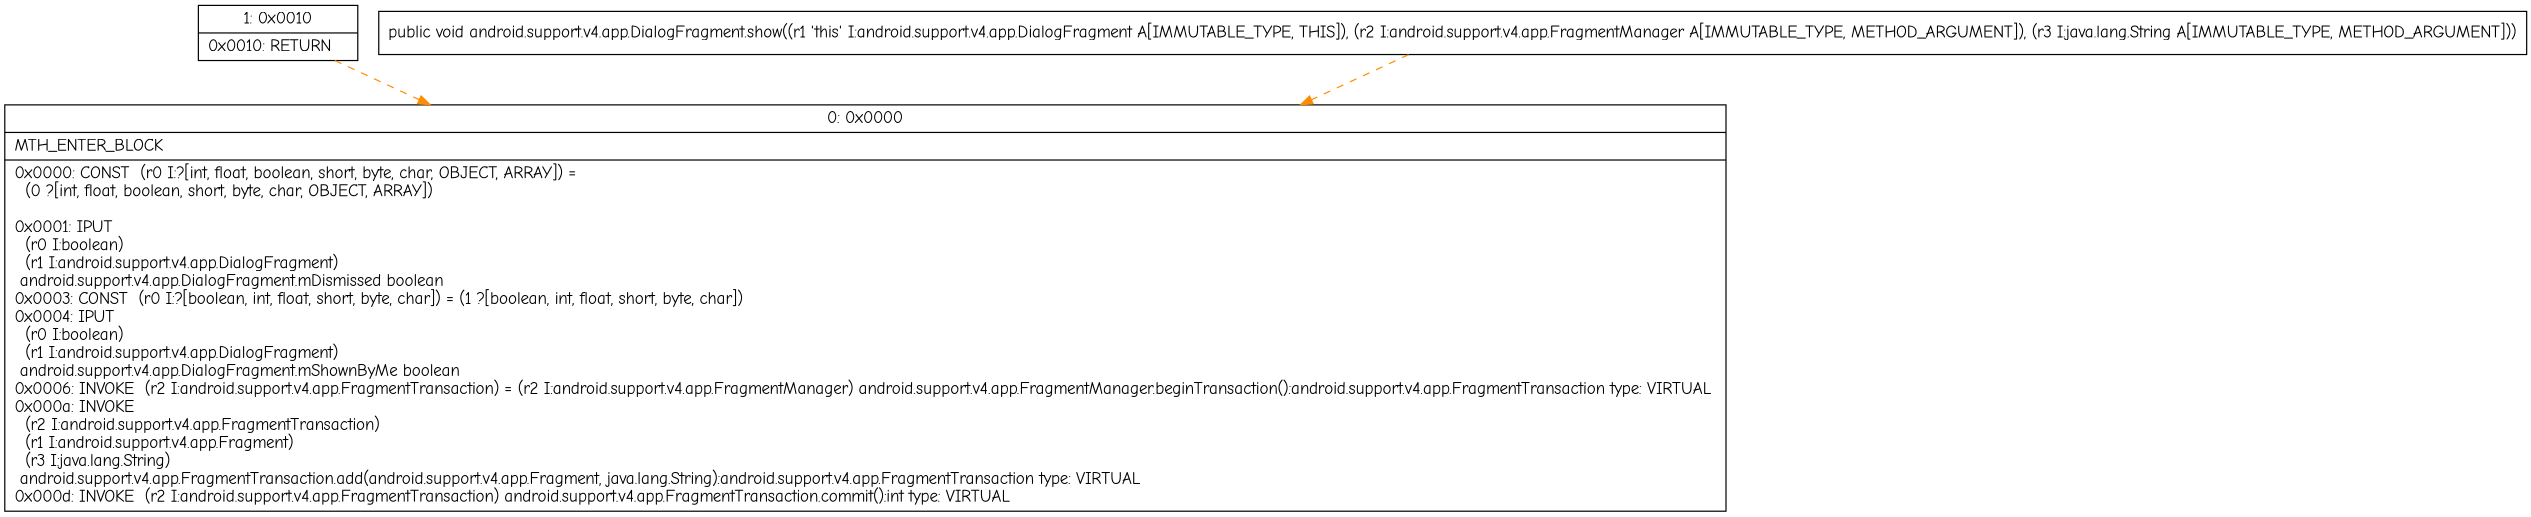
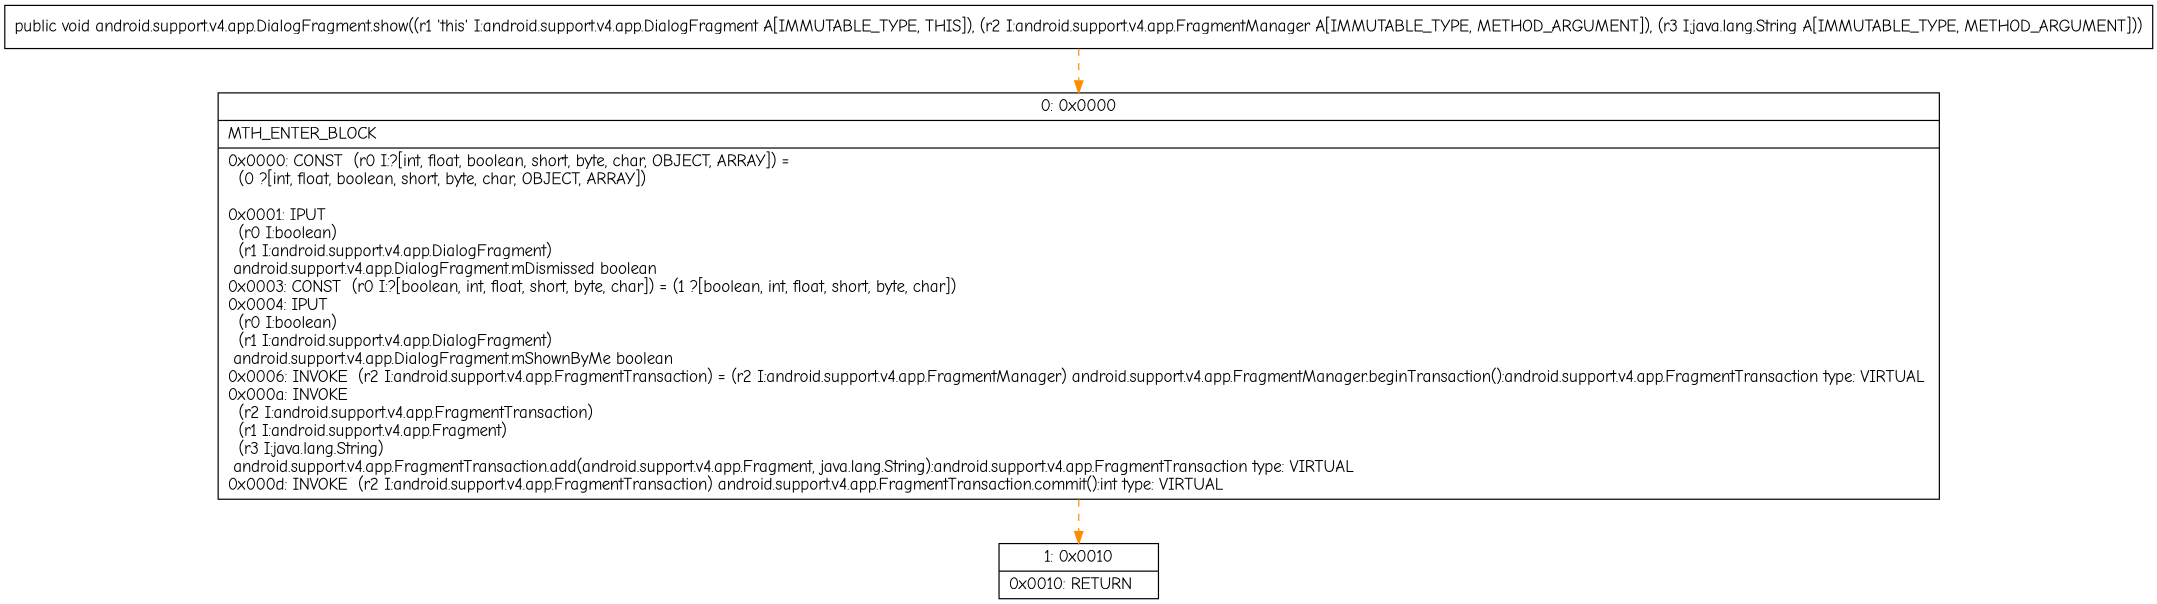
(377, 80) -> (1079, 515)
